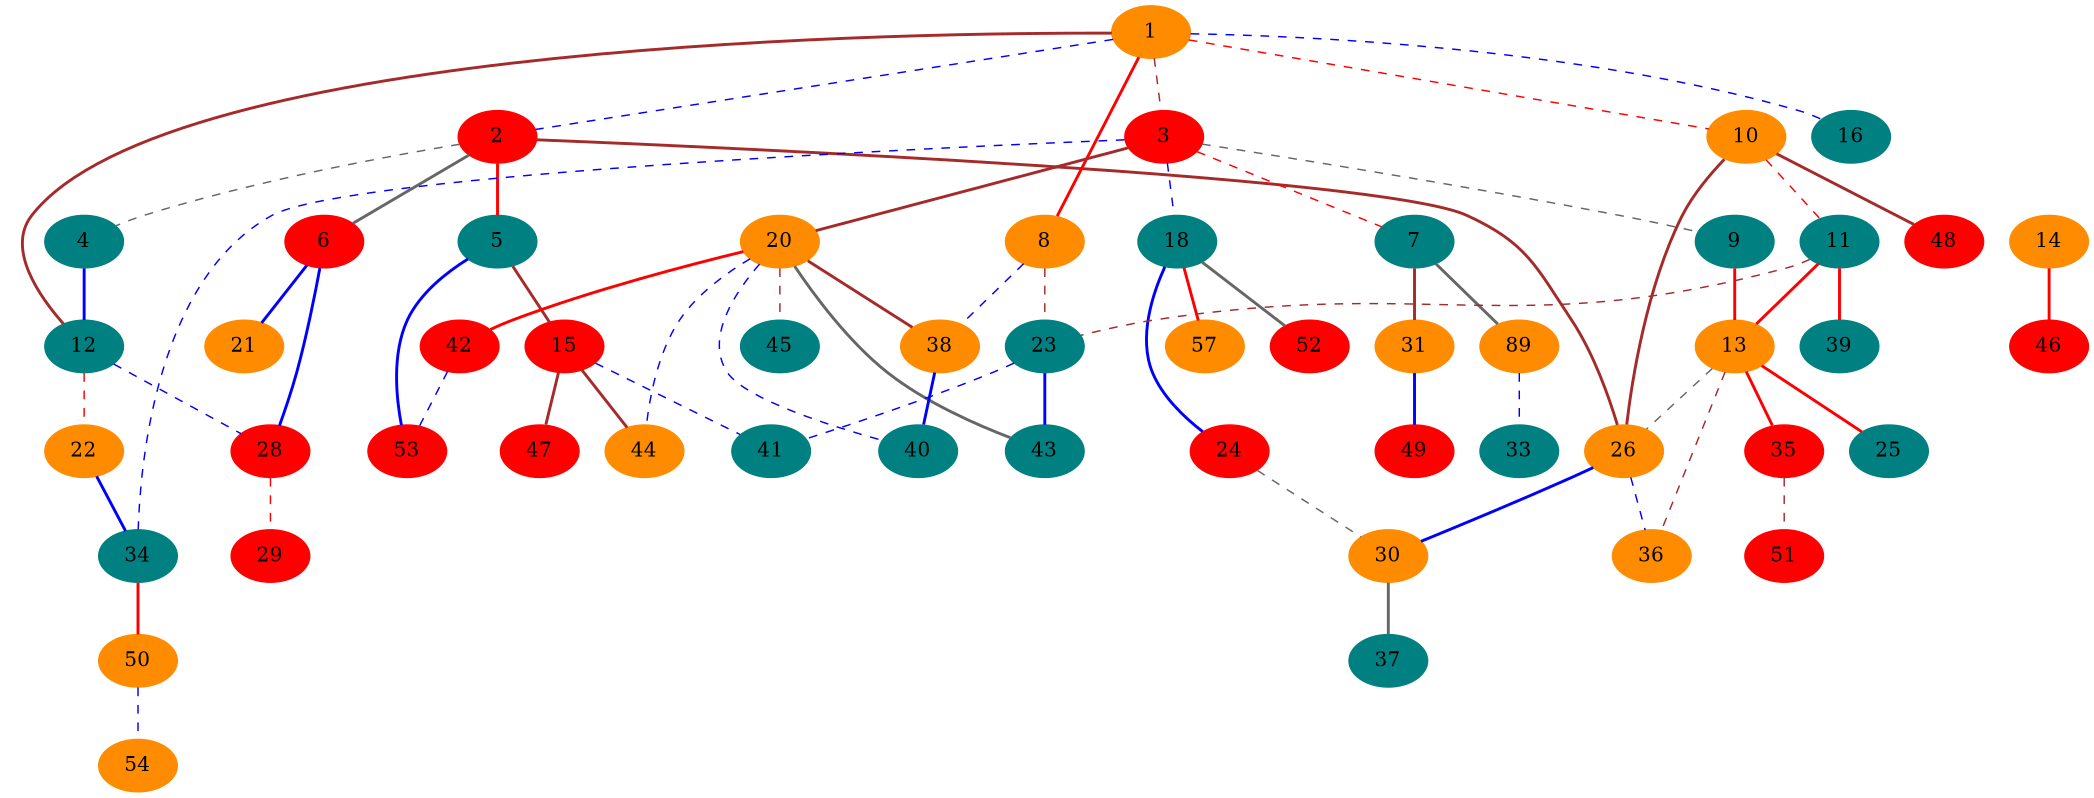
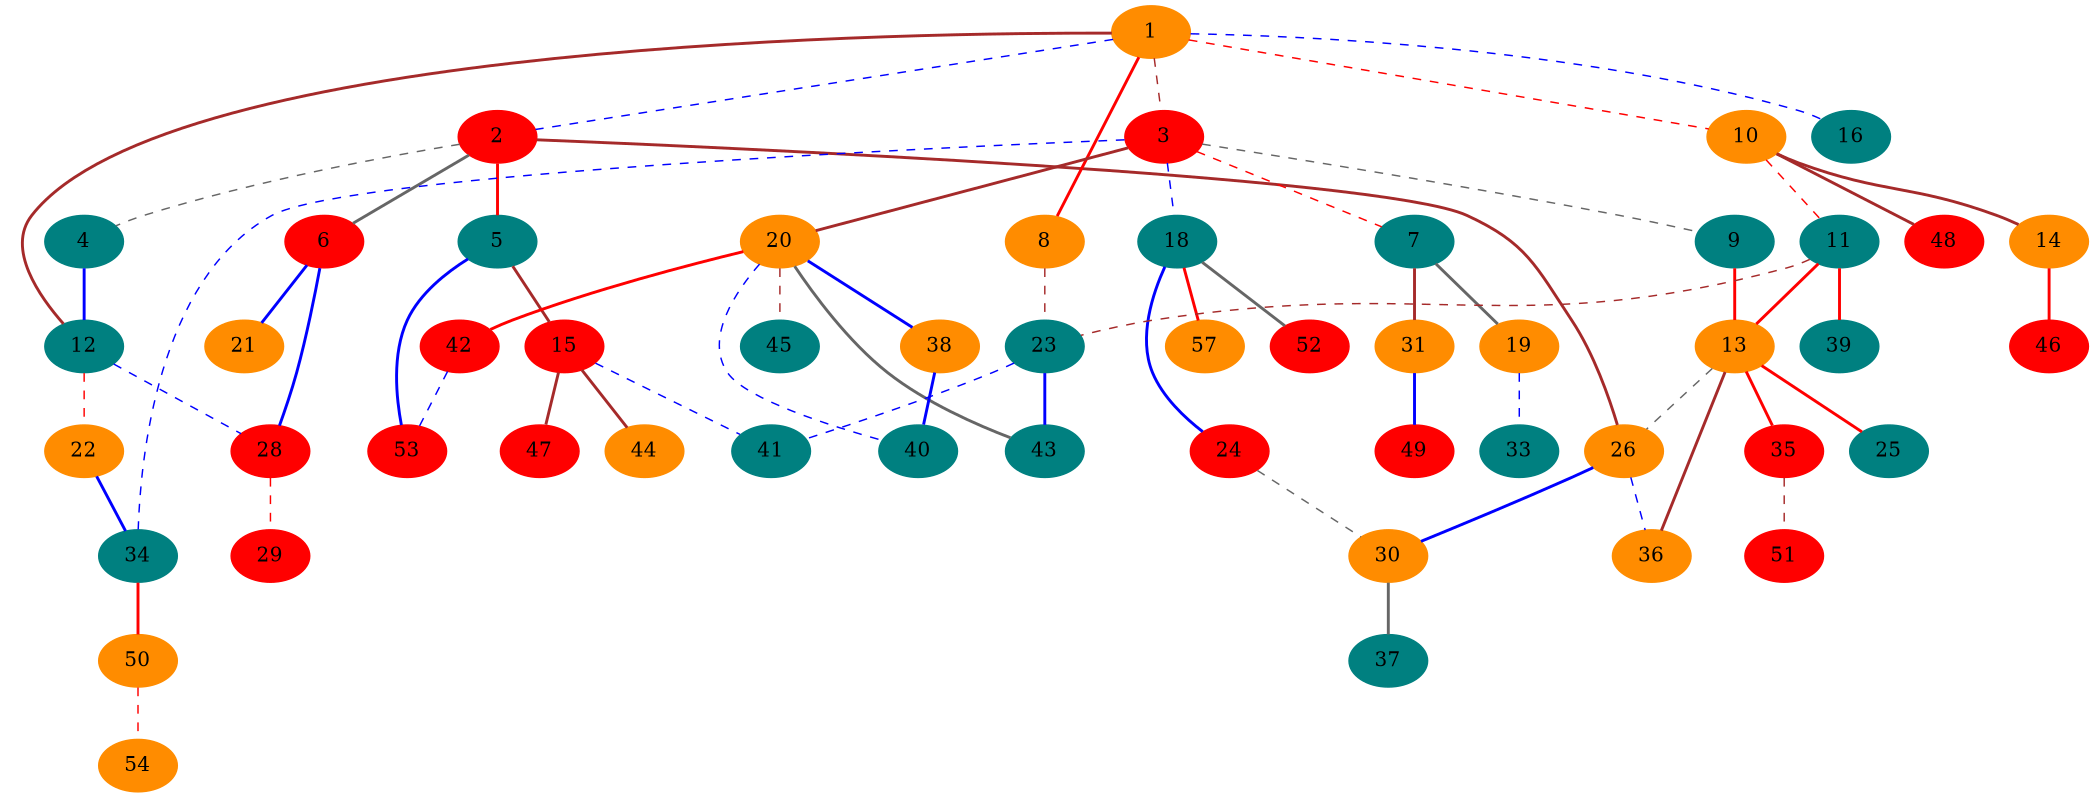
(1656, 284) -> (1898, 189)
(860, 294) -> (860, 294)
(993, 294) -> none
(675, 327) -> none
(1519, 346) -> (1519, 346)
(1693, 451) -> (1693, 451)
(138, 713) -> (138, 713)
